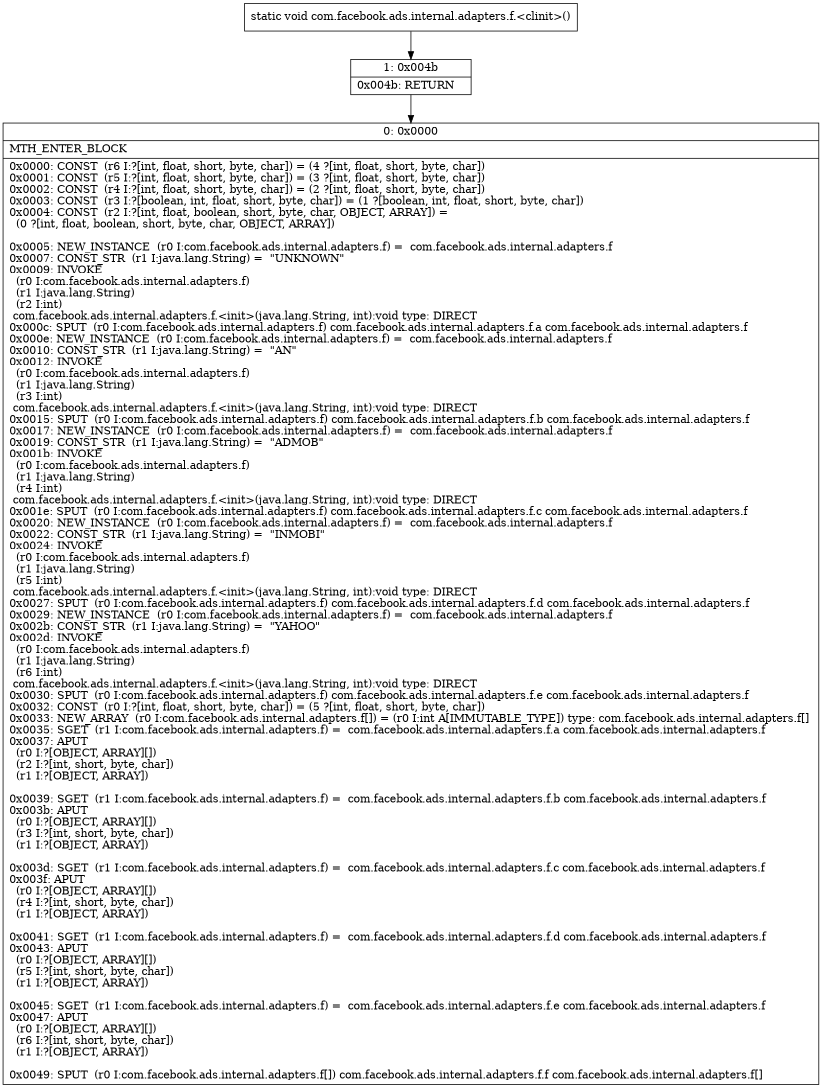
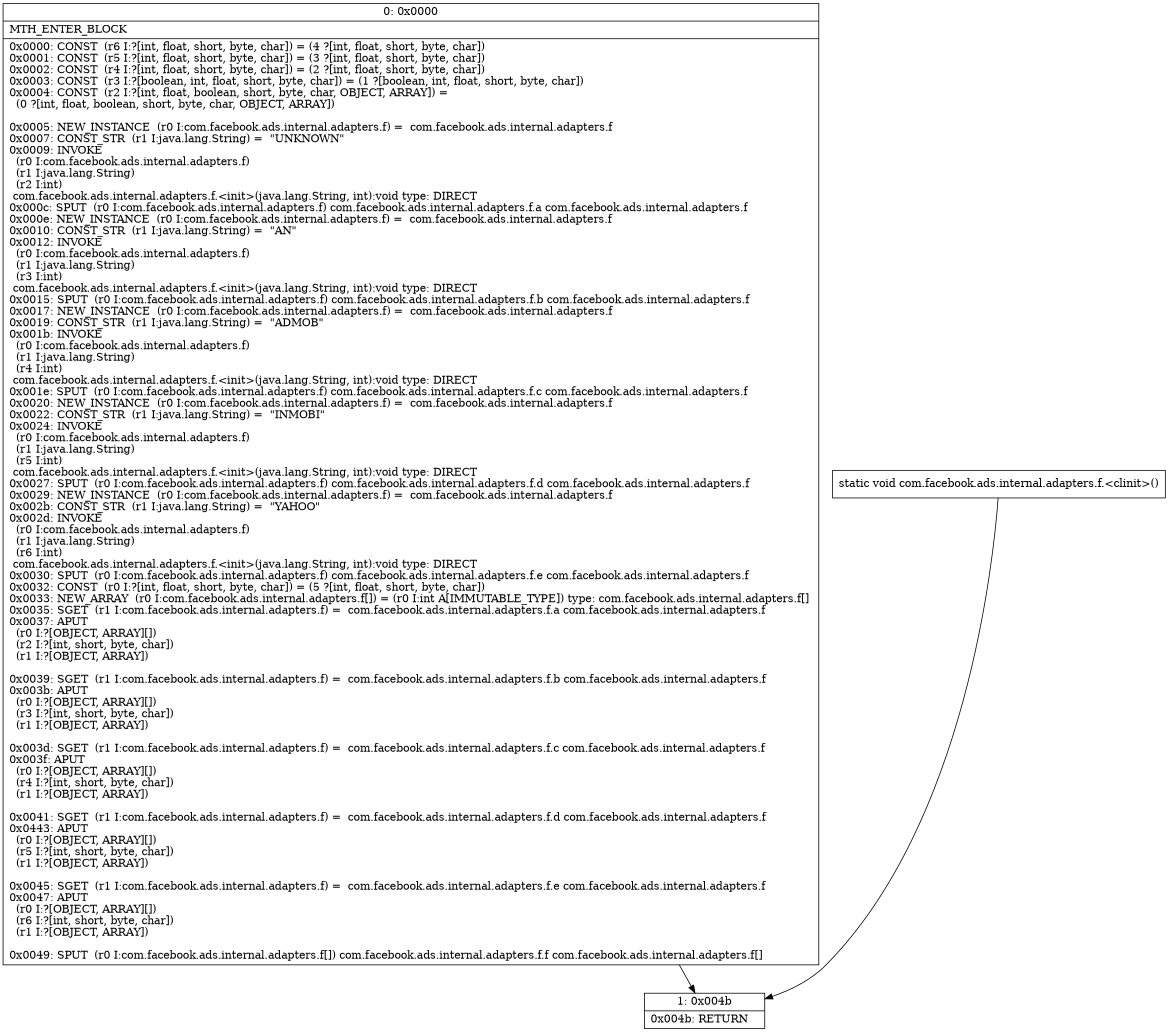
(411, 105) -> (685, 976)
(52, 949) -> (52, 829)
